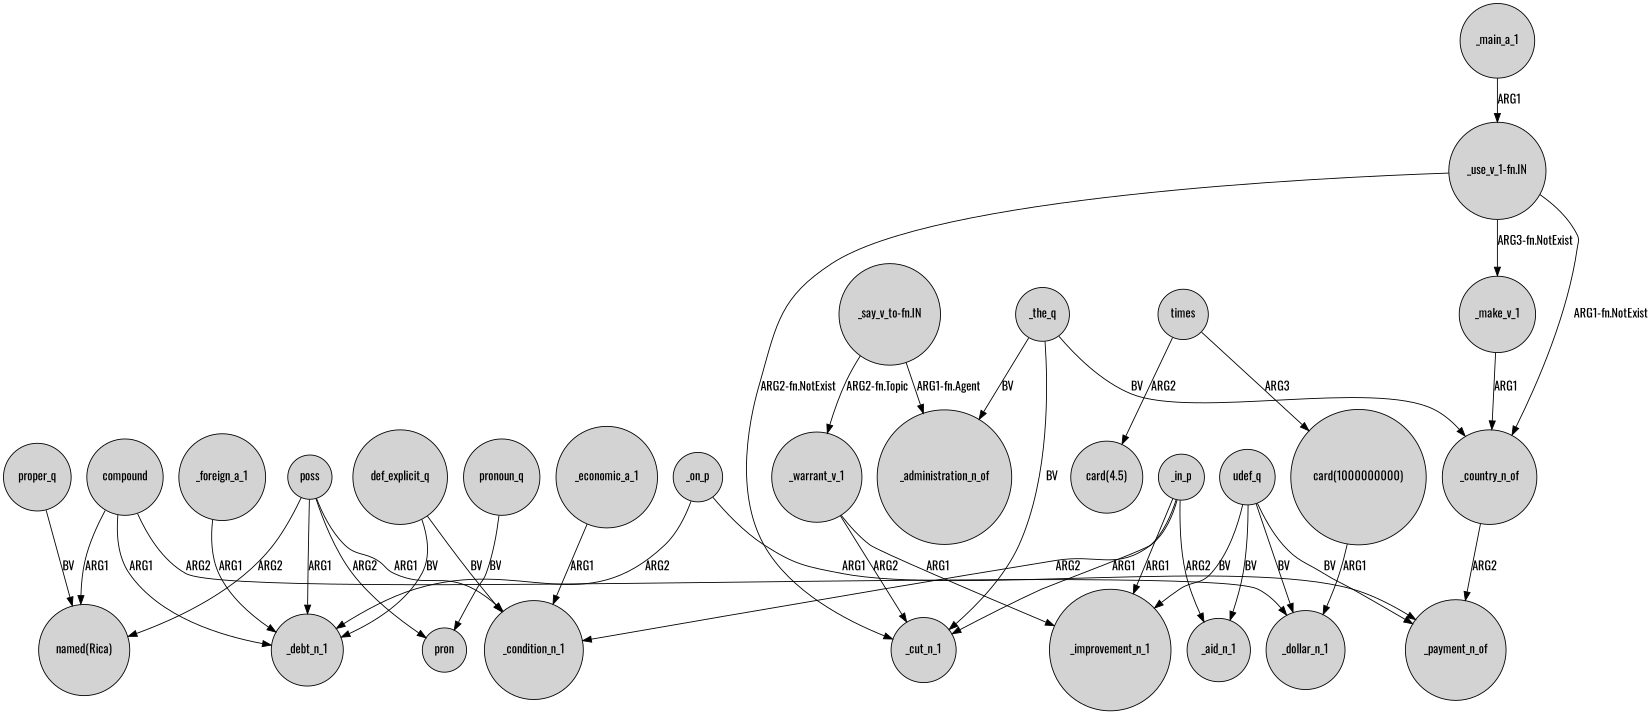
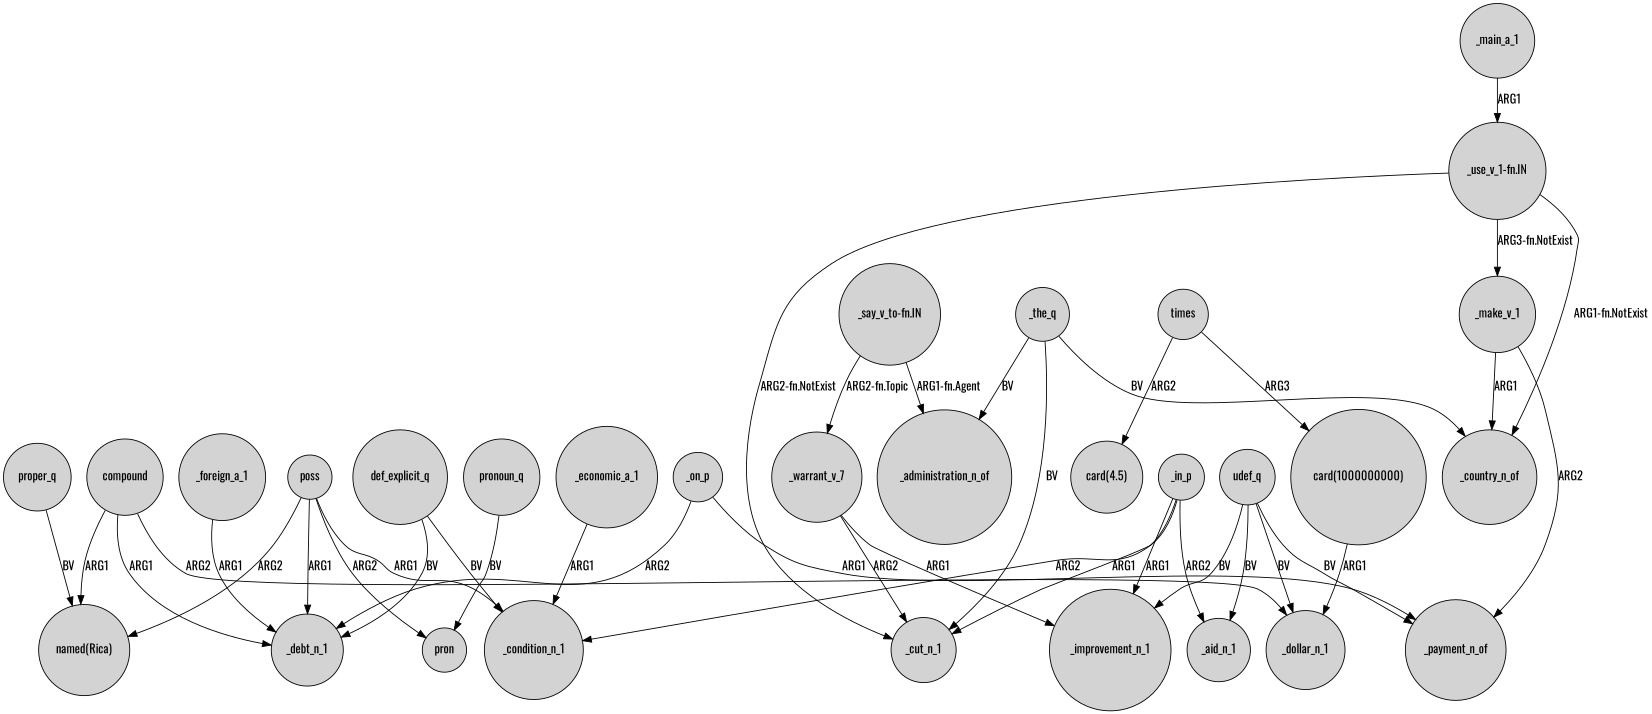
(817, 477) -> (817, 477)
(1474, 558) -> (1558, 483)
